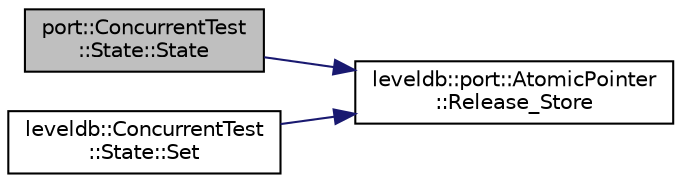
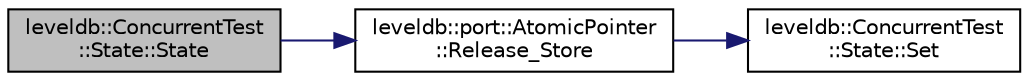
(144, 41) -> (144, 41)
(307, 120) -> (700, 41)
